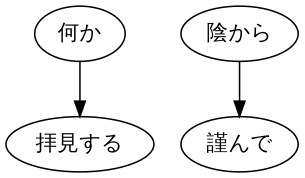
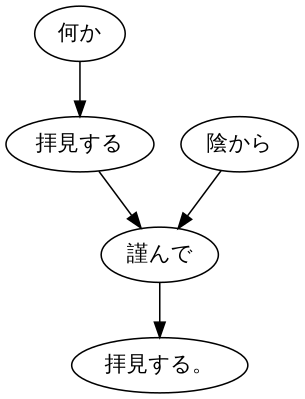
none -> (115, 193)
none -> (160, 365)
